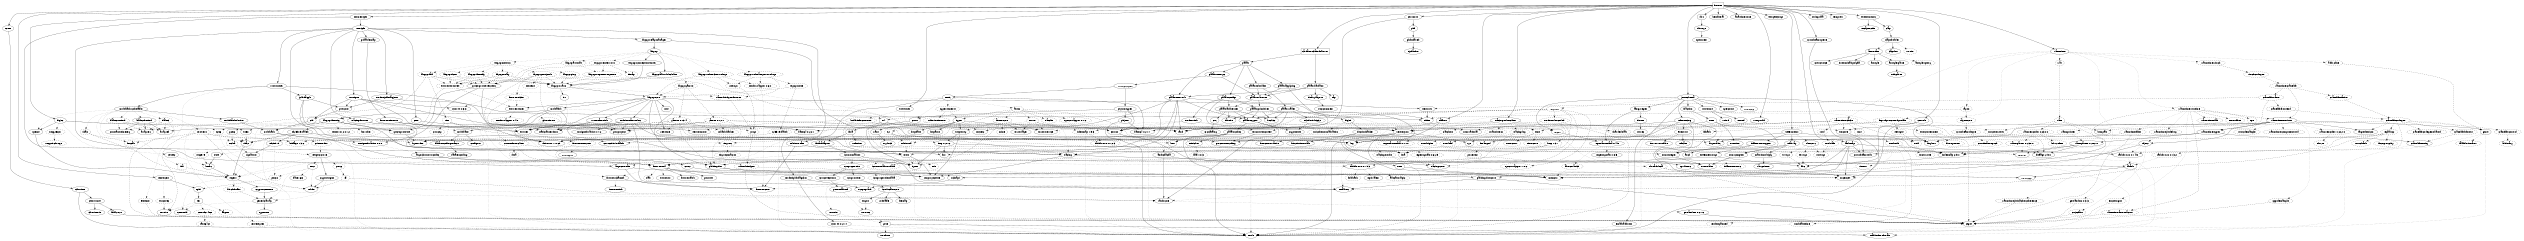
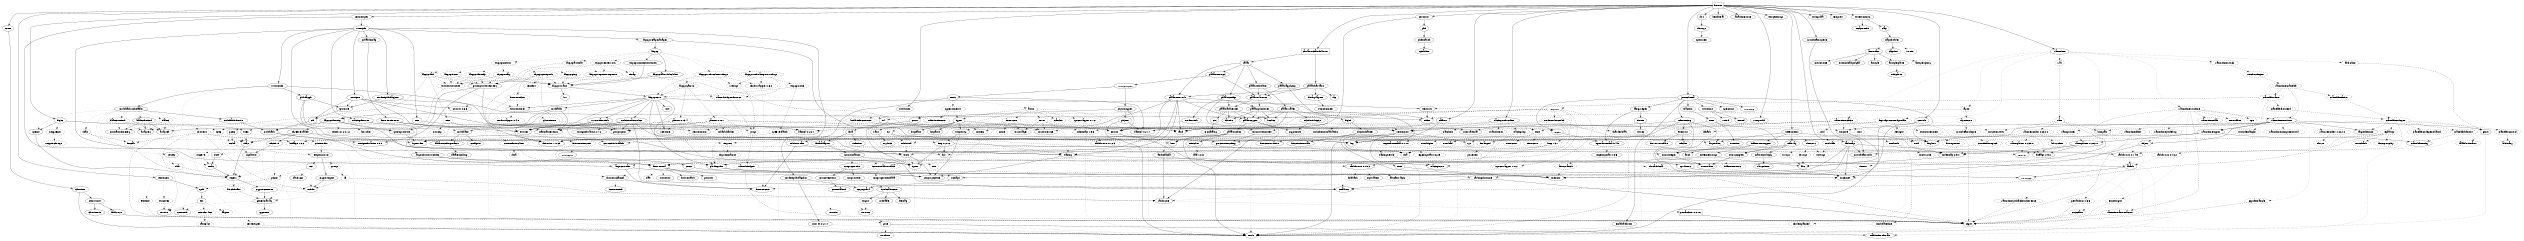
(1694, 212) -> (1690, 212)
